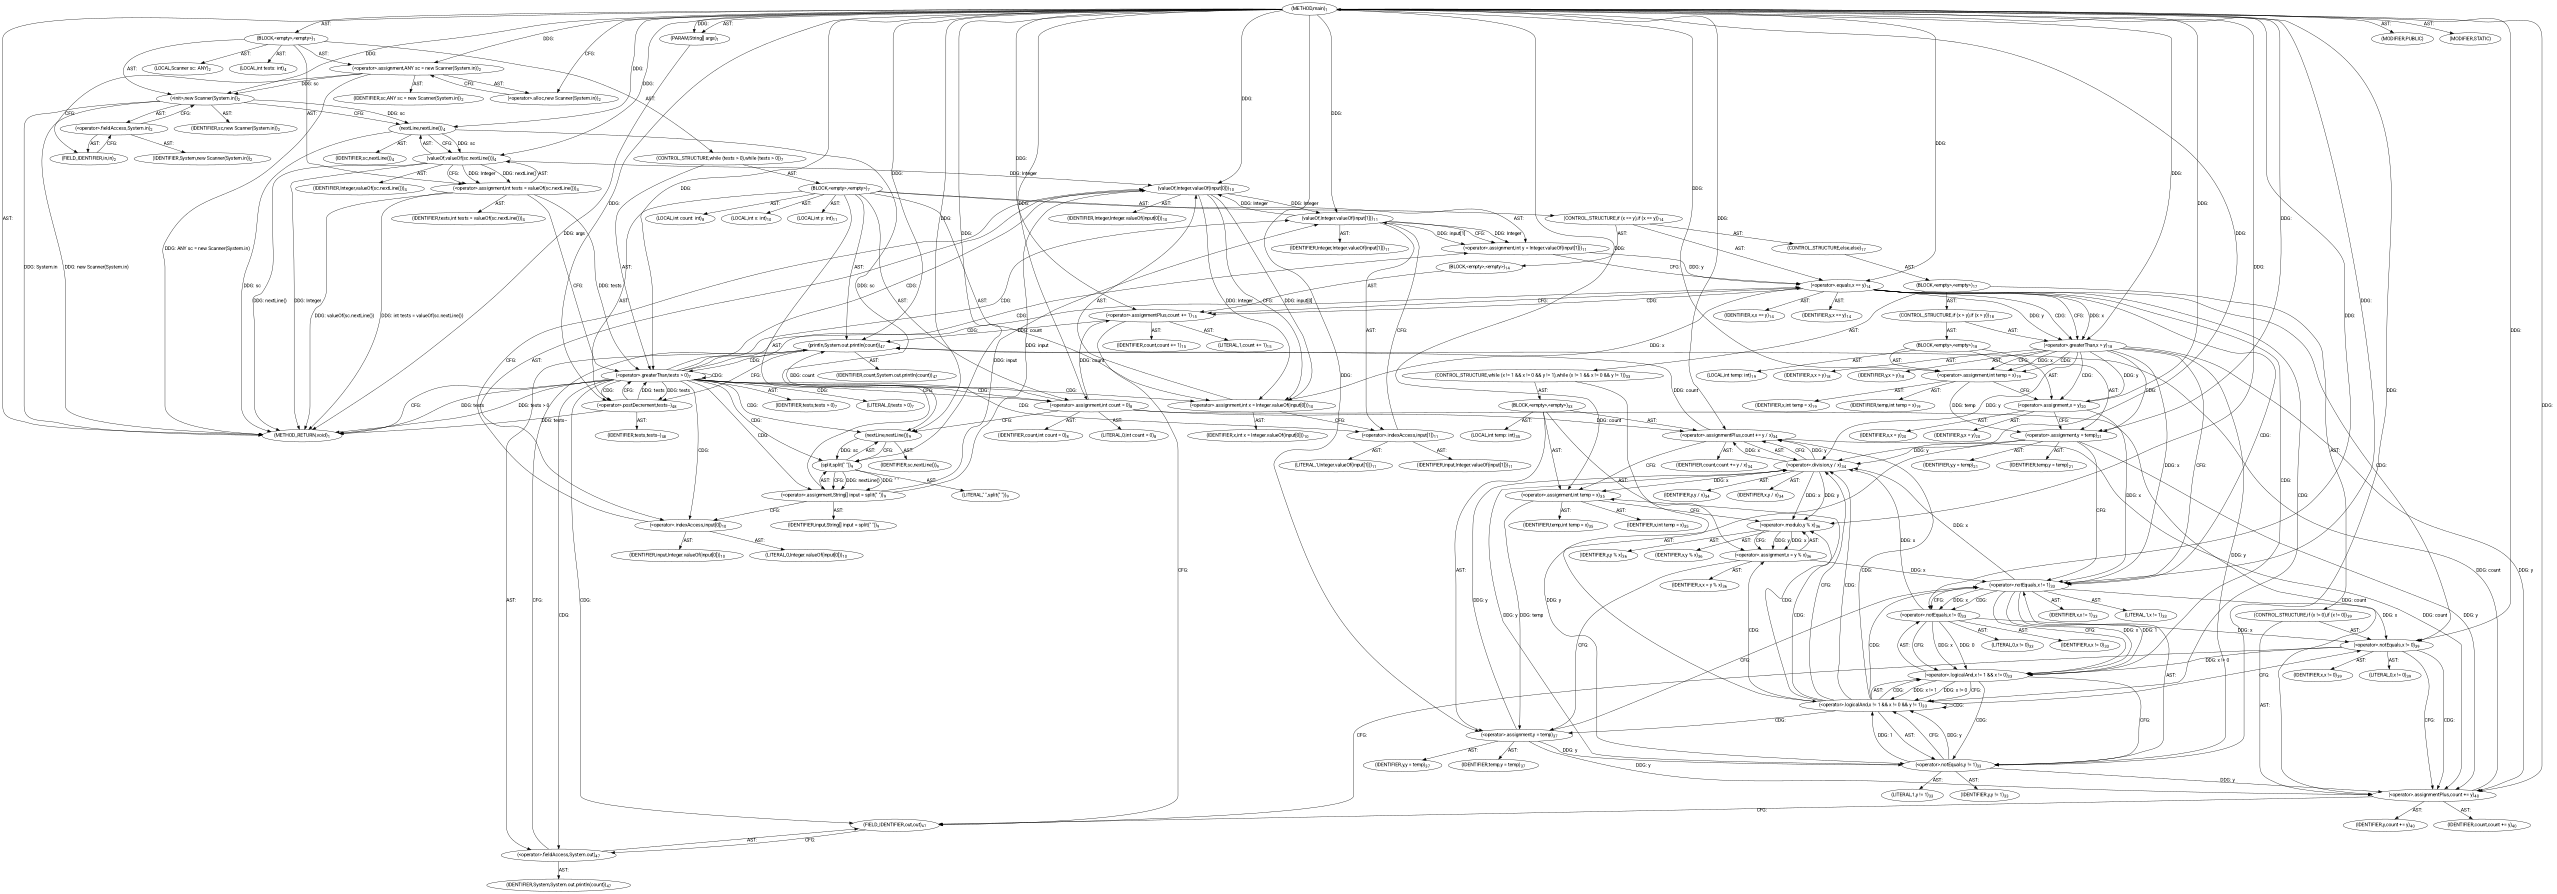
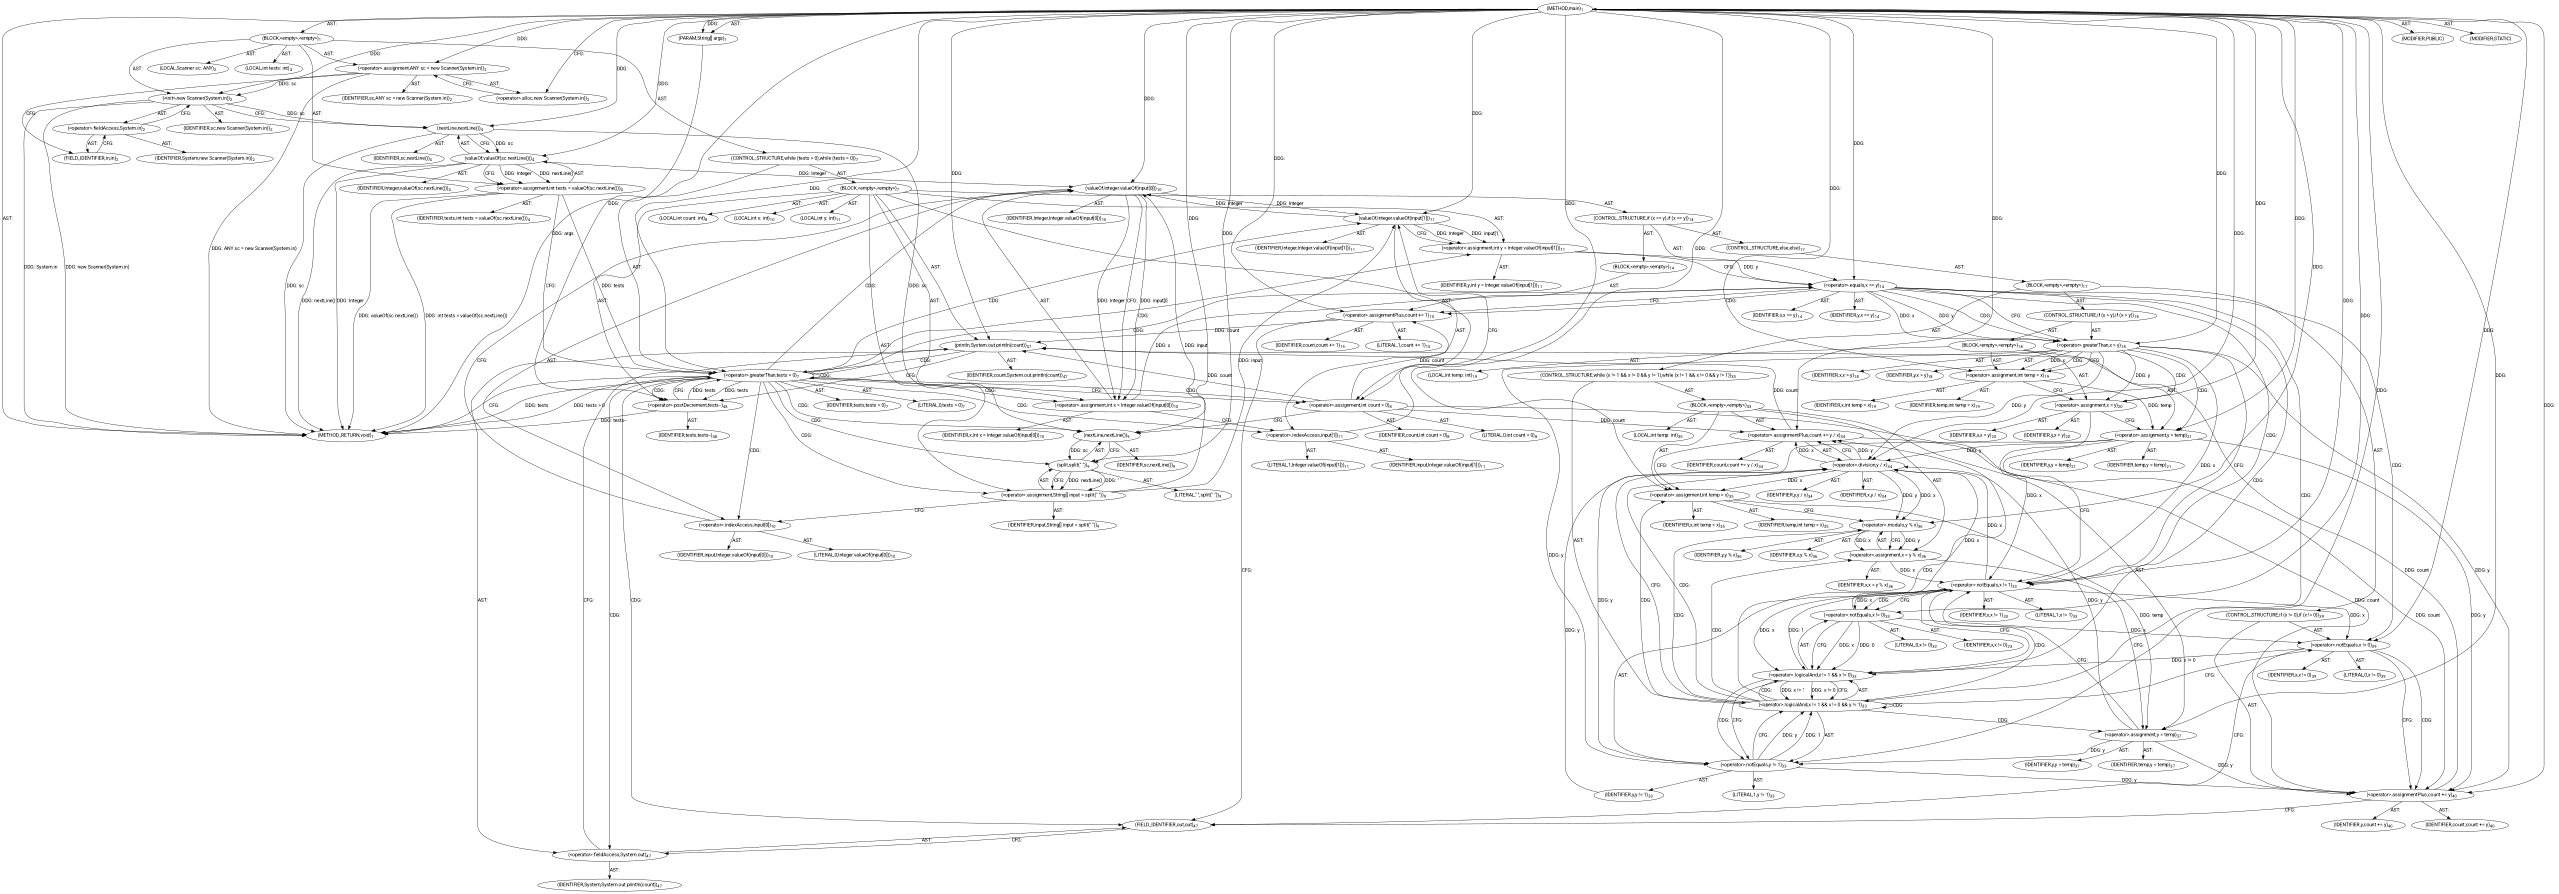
none -> (1491, 286)
(824, 391) -> (868, 391)
(1517, 643) -> (1571, 534)
